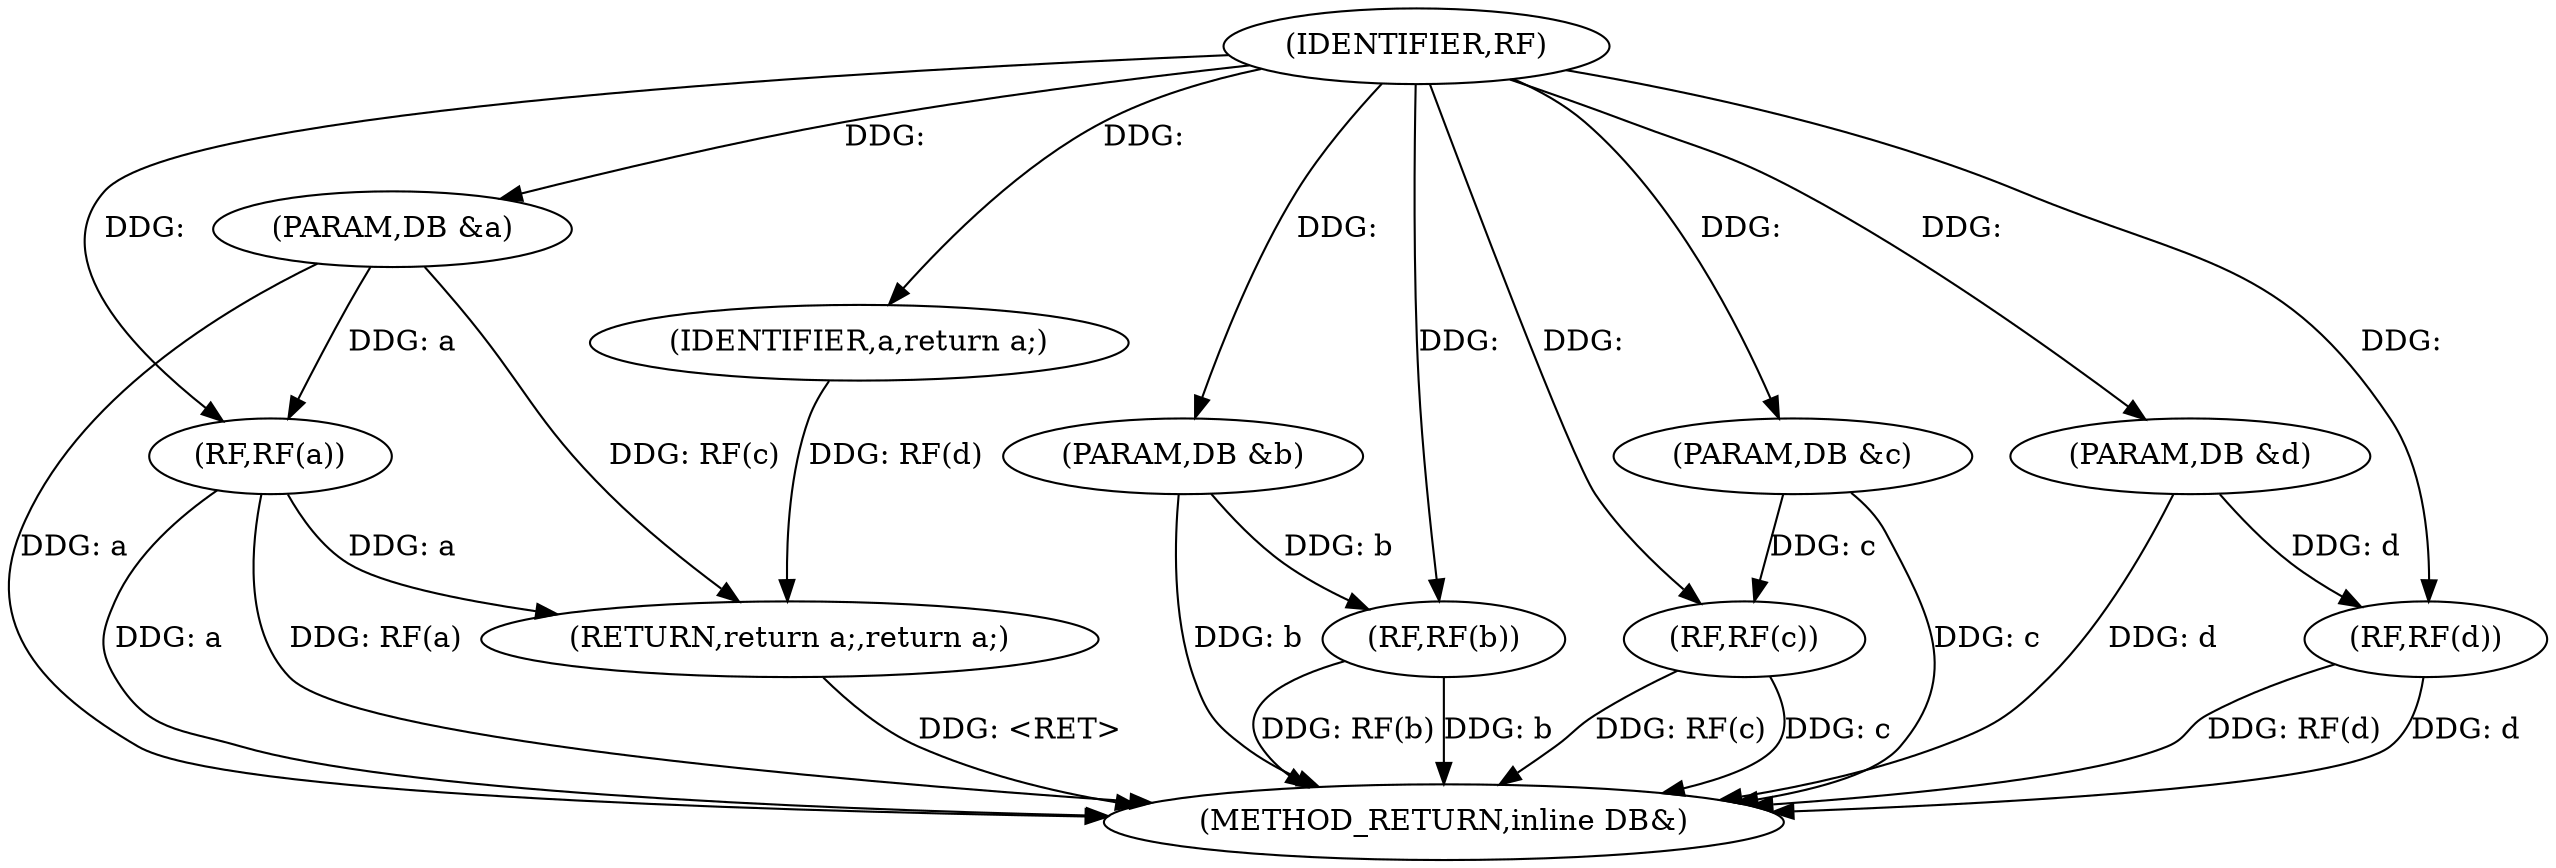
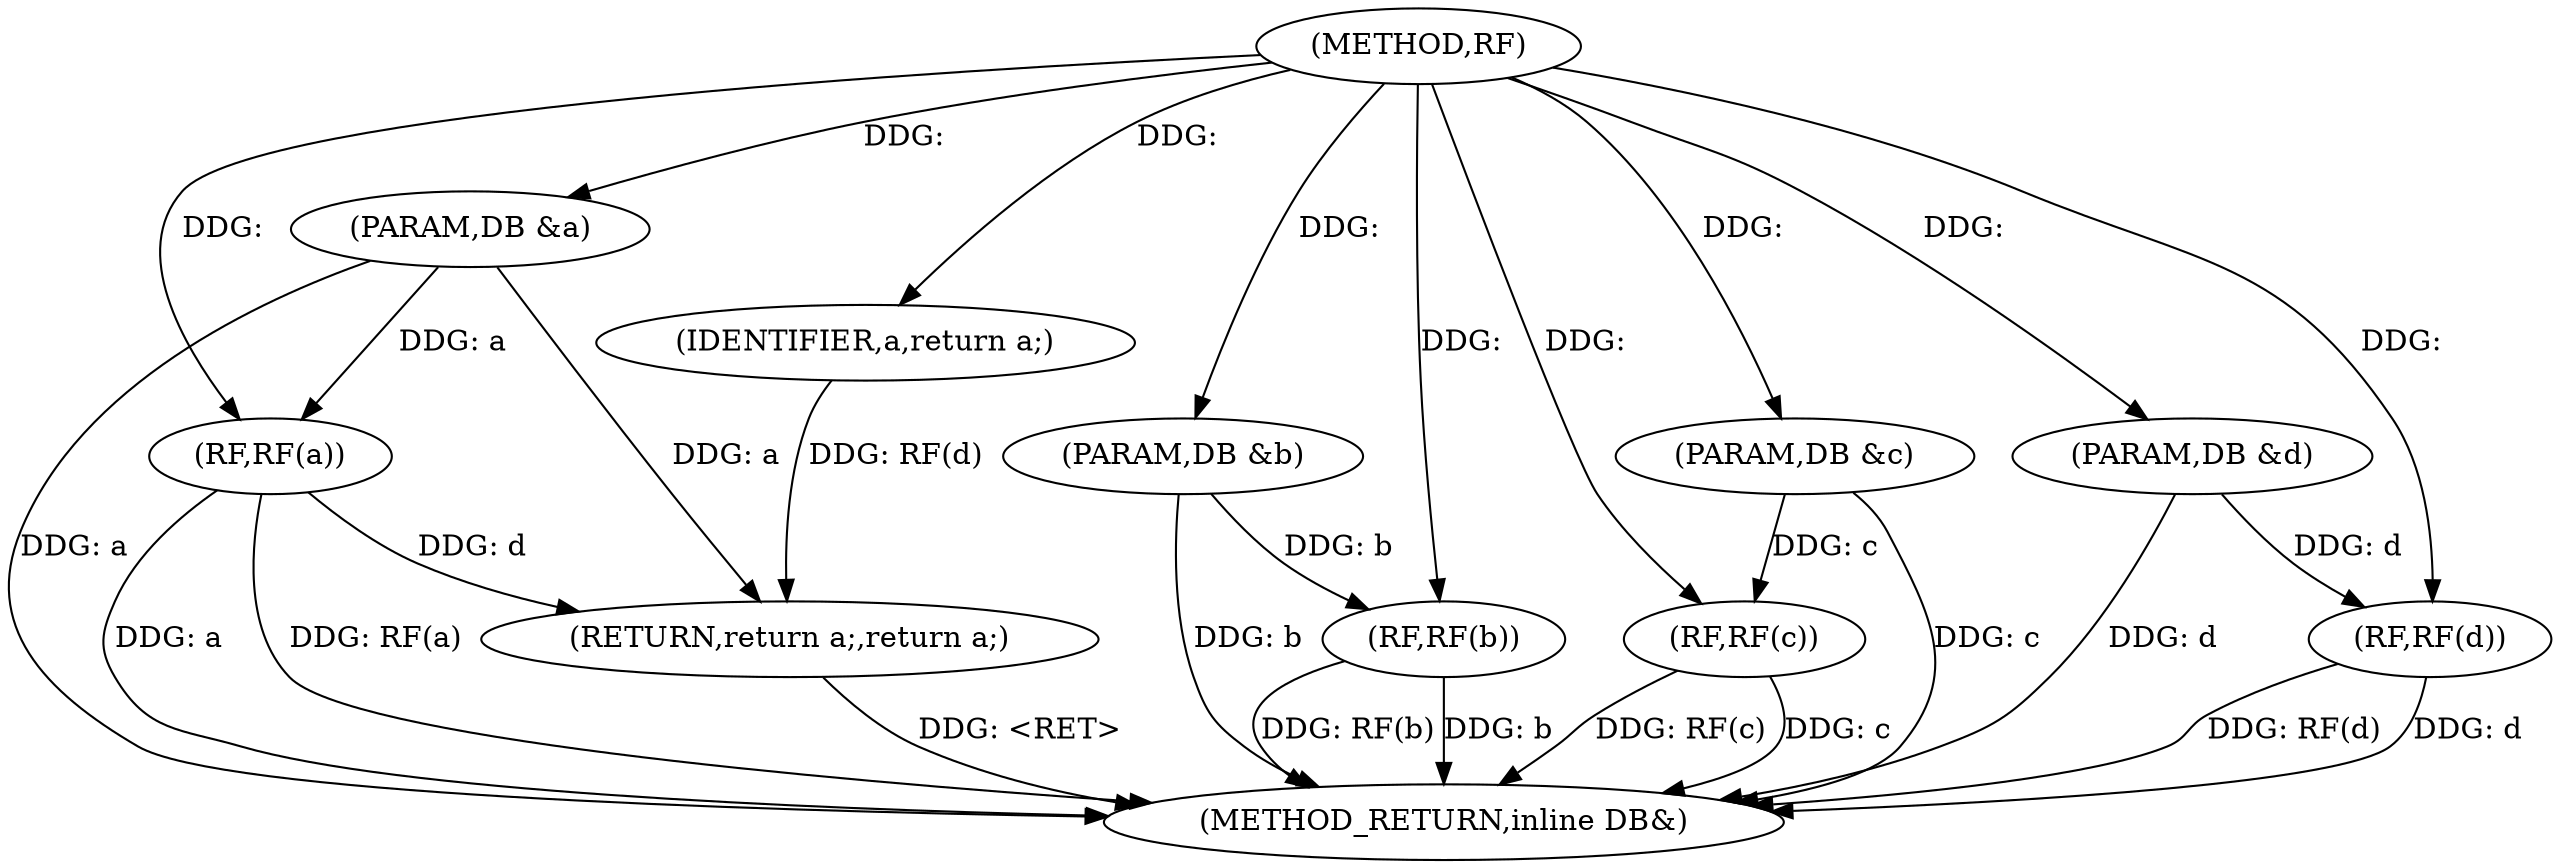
(1417, 46) -> (1419, 46)
(695, 456) -> (727, 456)
(403, 548) -> (472, 548)
